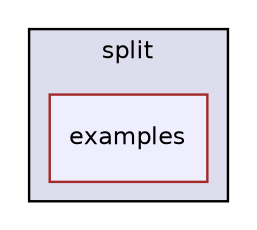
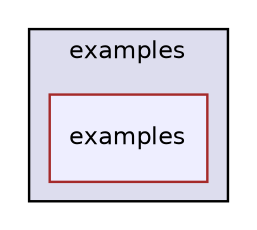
(129, 52) -> (129, 52)
